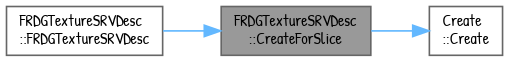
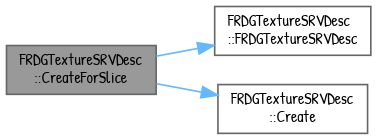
(184, 31) -> (177, 52)
(466, 31) -> (293, 109)
